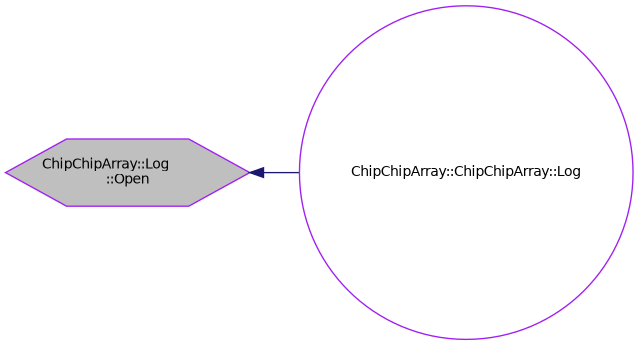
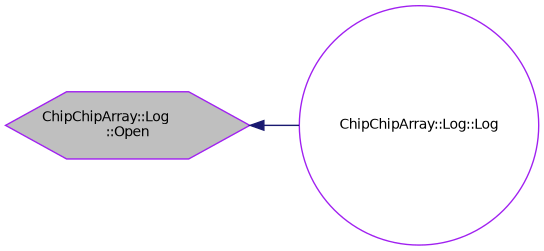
(466, 173) -> (419, 125)
